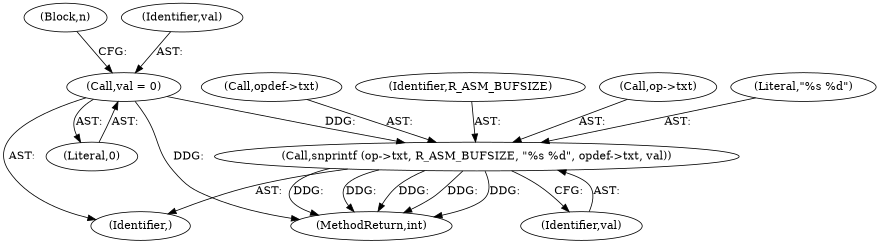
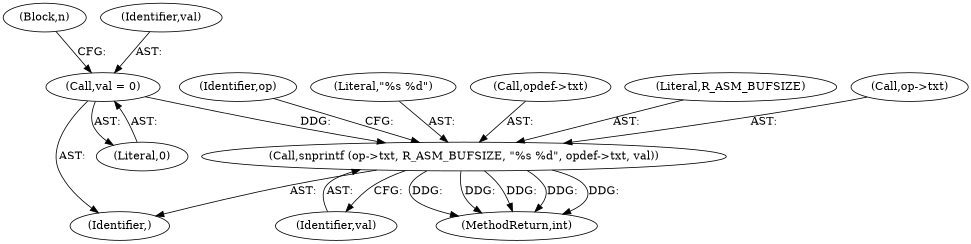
none -> (238, 87)
(470, 87) -> (731, 87)
(192, 188) -> none
